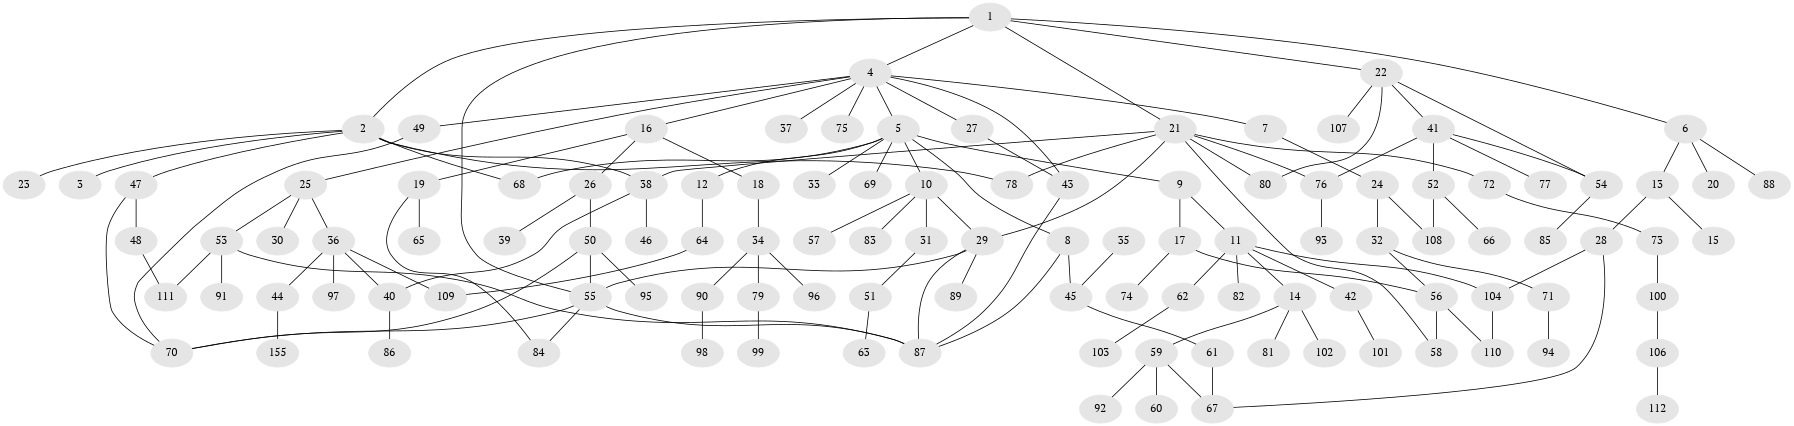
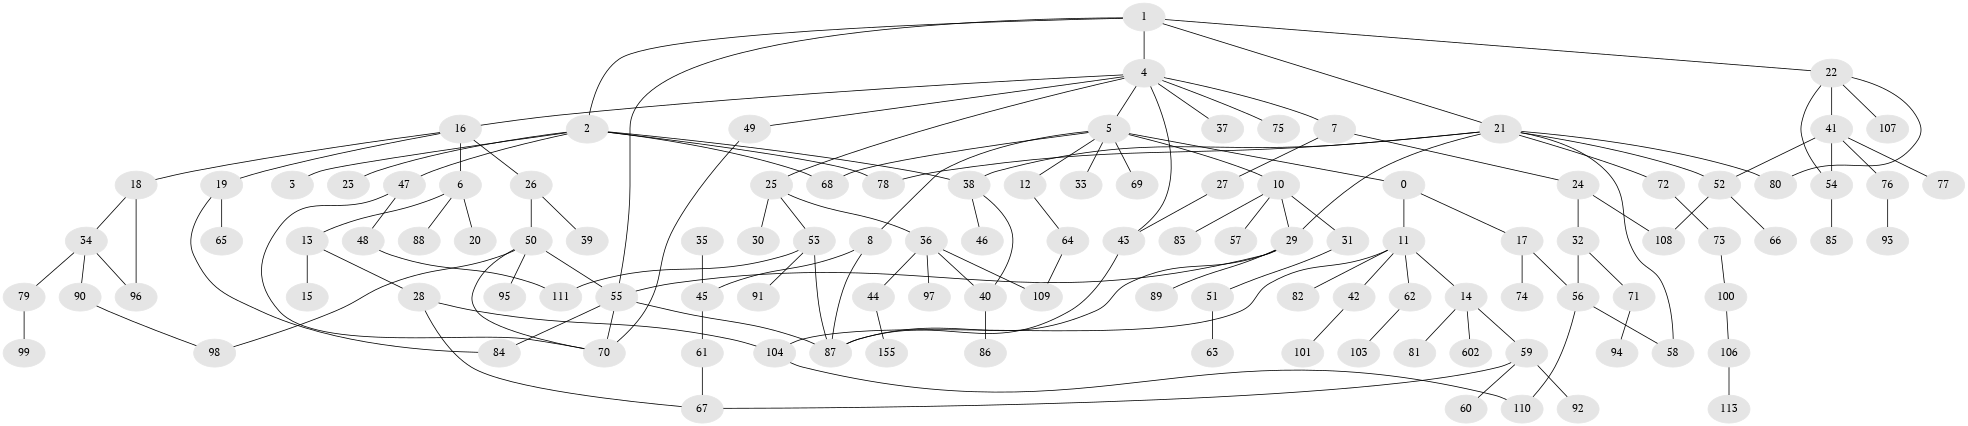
(1342, 49) -> (460, 156)
(921, 101) -> (1281, 156)
(1250, 155) -> (1613, 150)
(1180, 185) -> (1404, 185)
none -> (136, 241)
none -> (372, 292)
(1325, 353) -> (1471, 353)
(1657, 409) -> (1729, 409)
